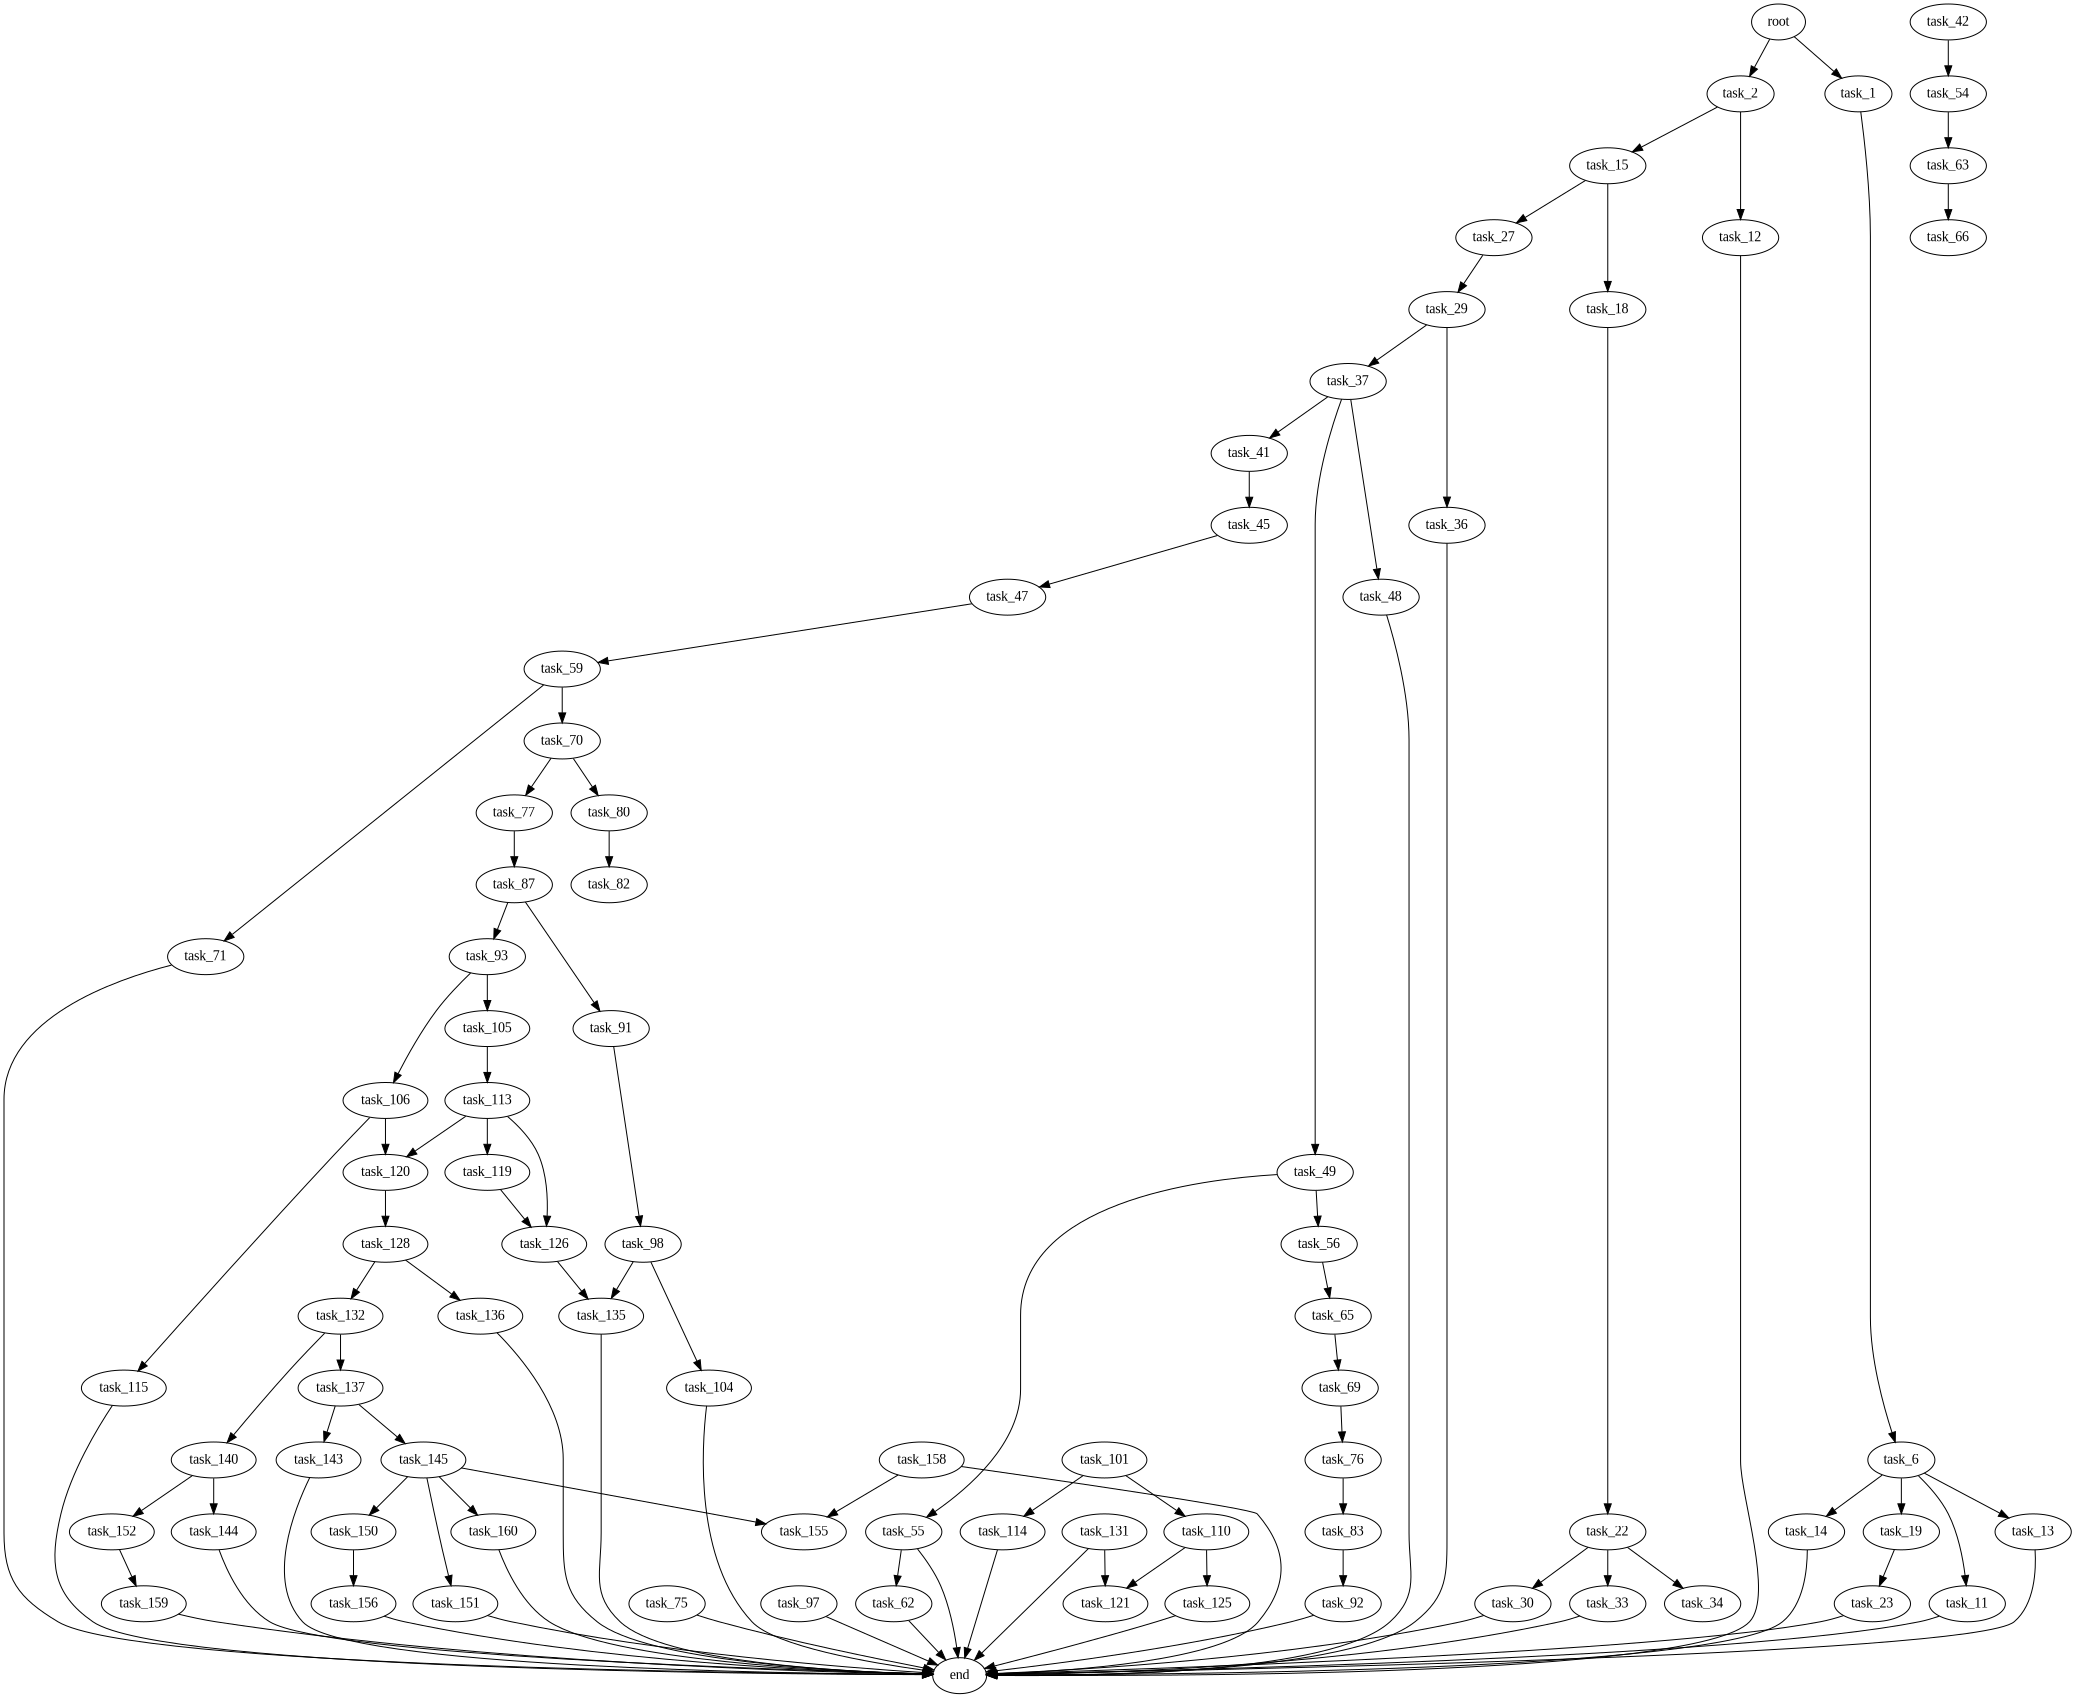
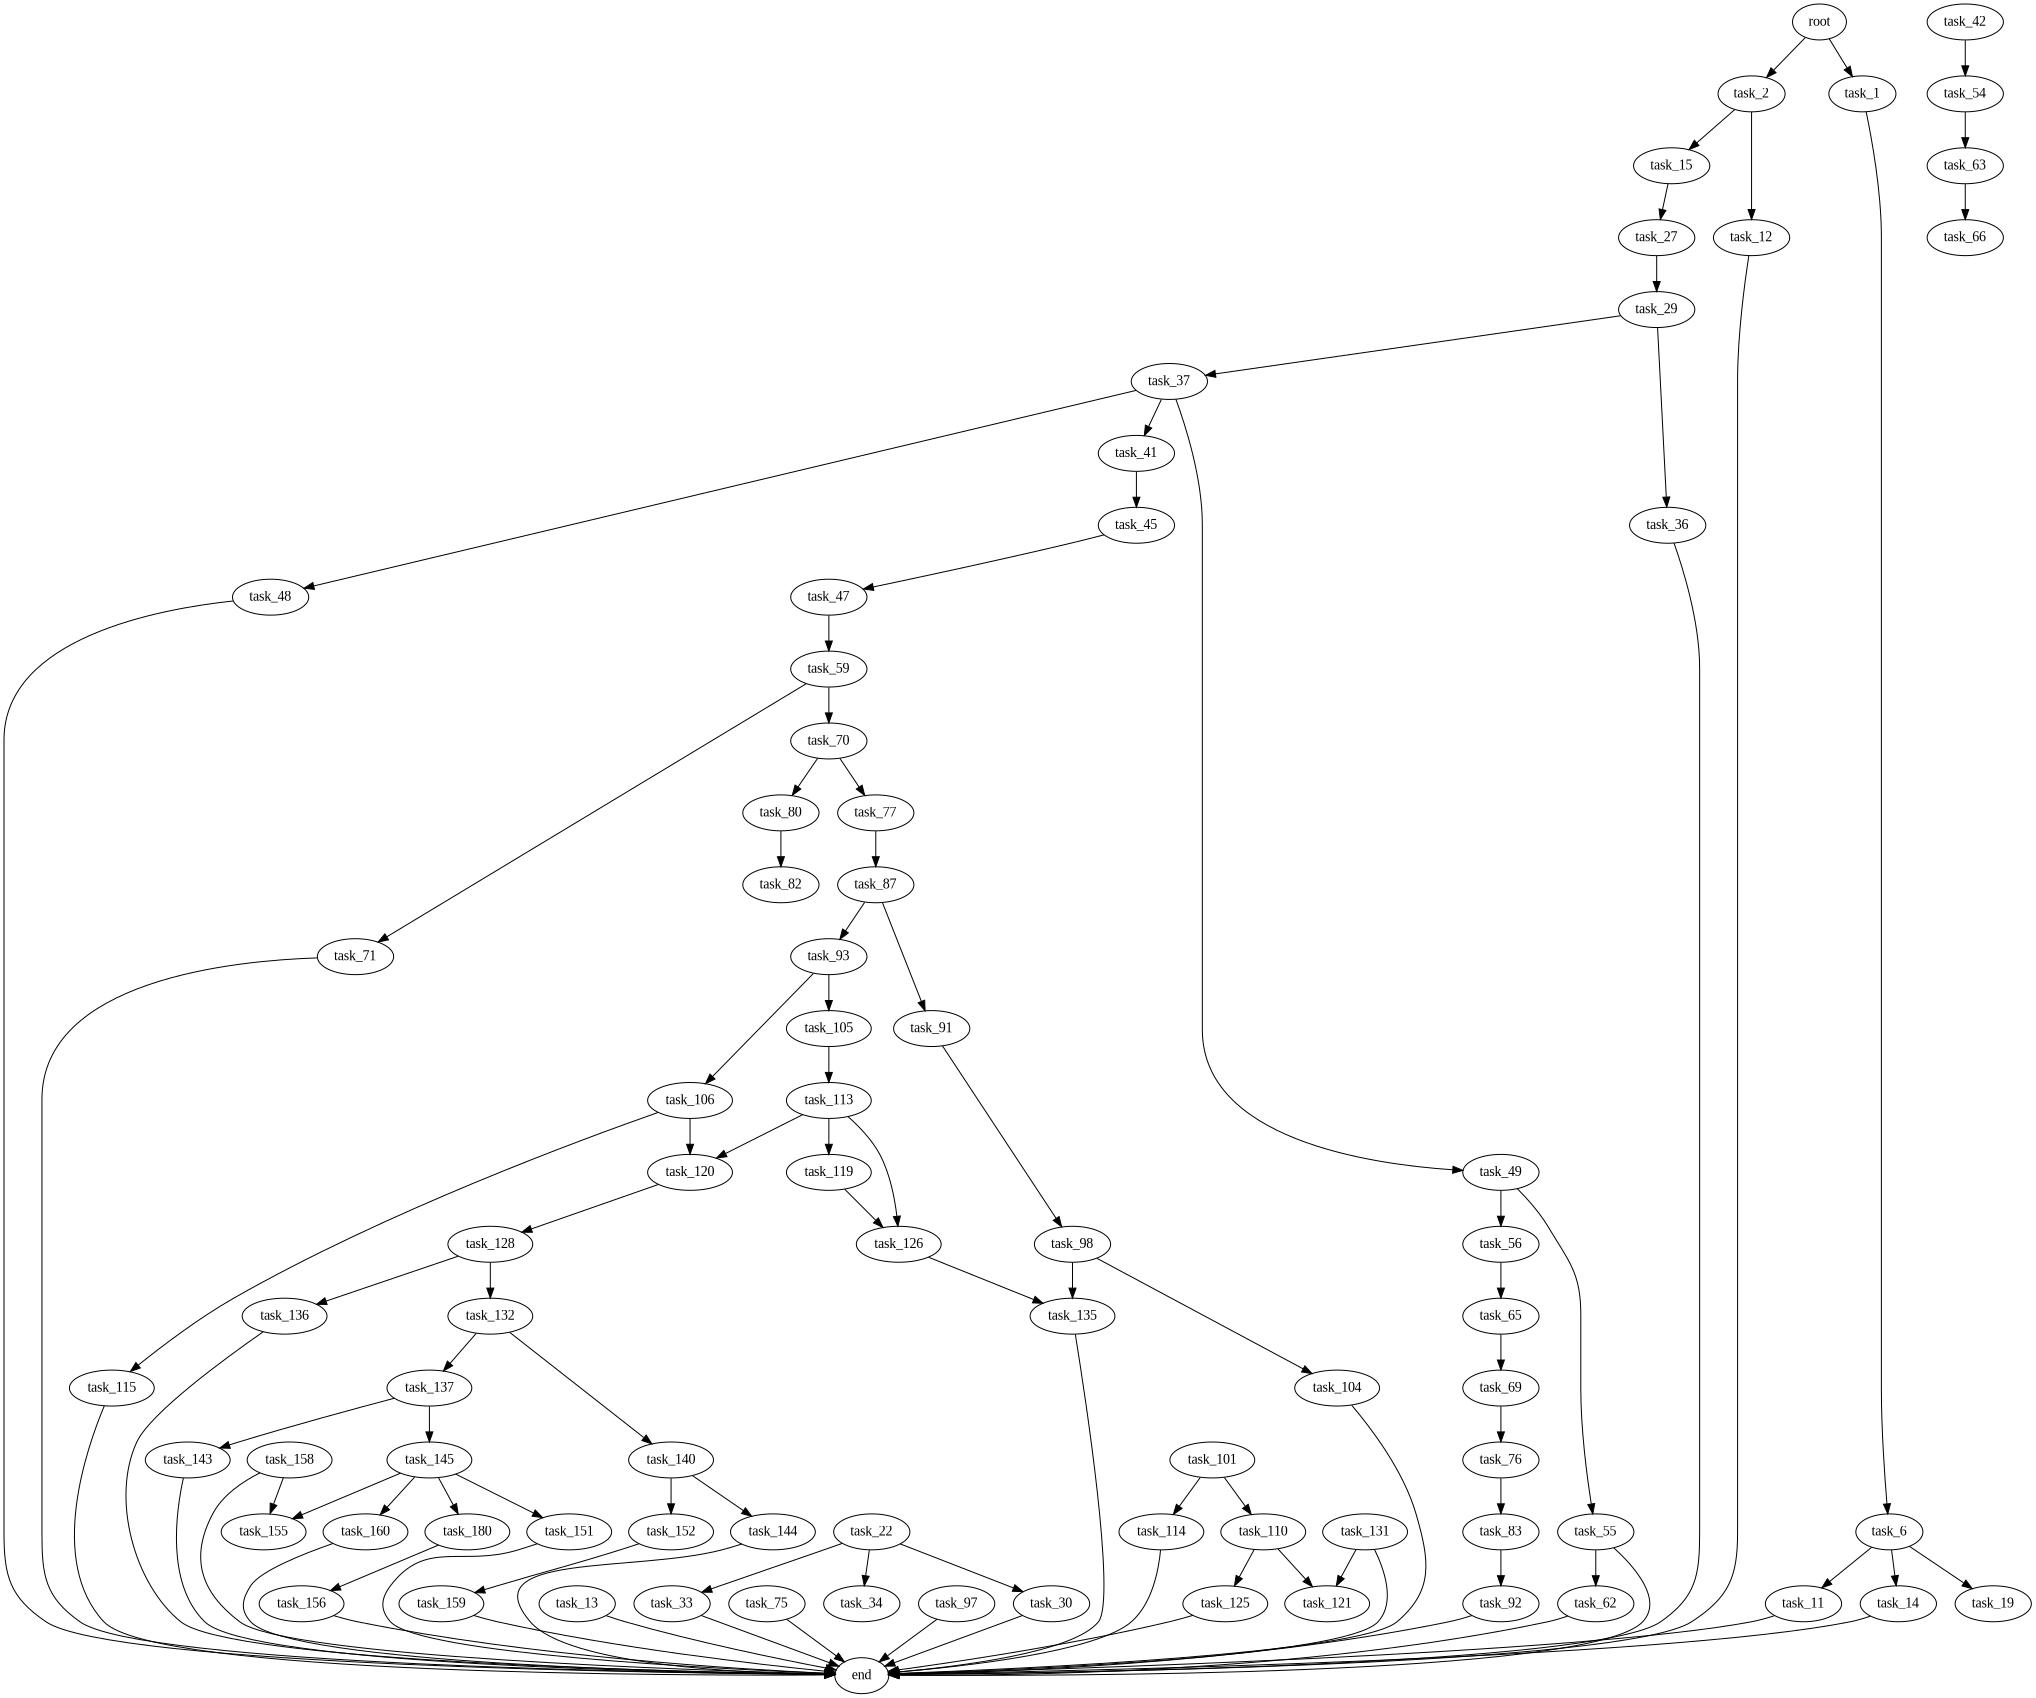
(1608, 310) -> none
(1962, 1493) -> none
(354, 1532) -> (467, 1532)
(1872, 1604) -> none
